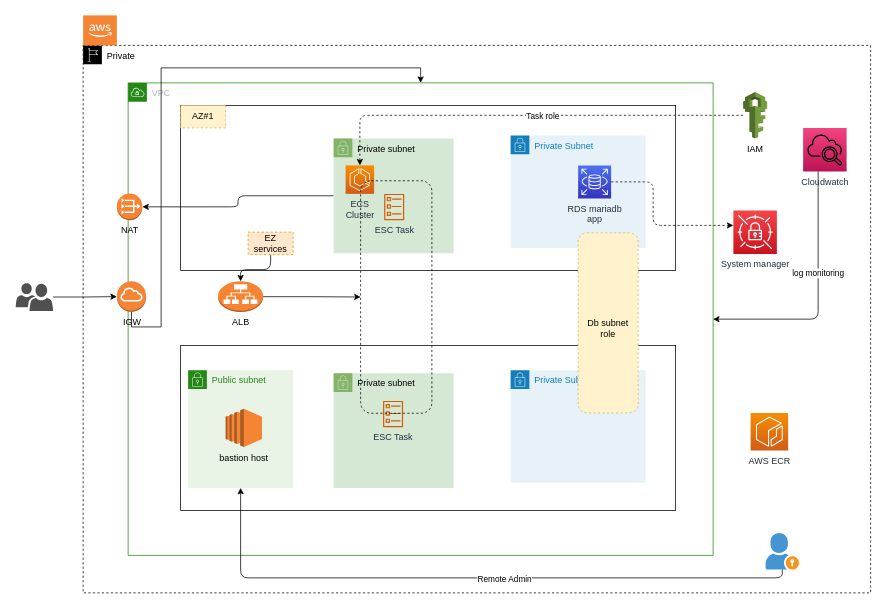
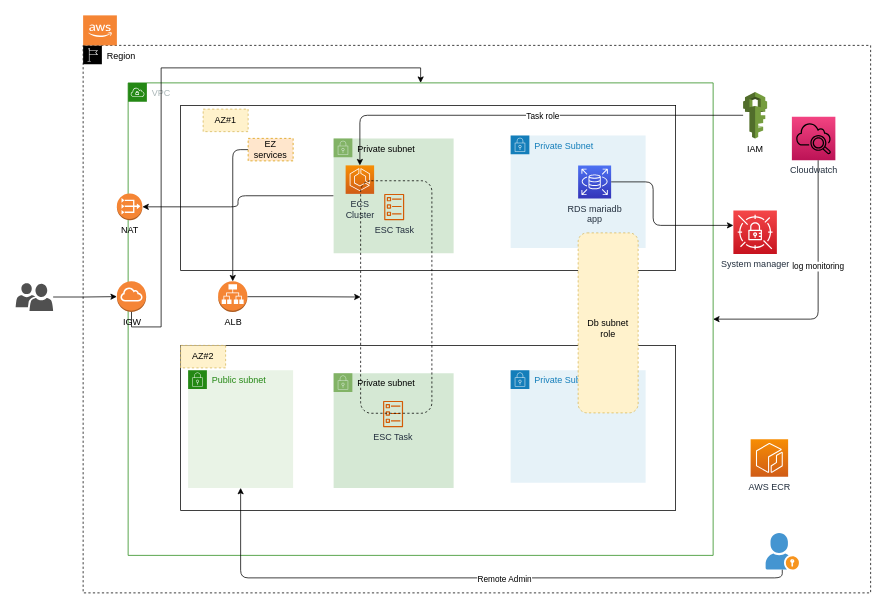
(123, 56) -> (121, 56)
(424, 115) -> (424, 115)
(203, 117) -> (225, 120)
(825, 150) -> (813, 138)
(654, 222) -> (654, 222)
(270, 243) -> (270, 150)
(240, 297) -> (233, 297)
none -> (203, 357)
(244, 428) -> none
(769, 432) -> (769, 458)
